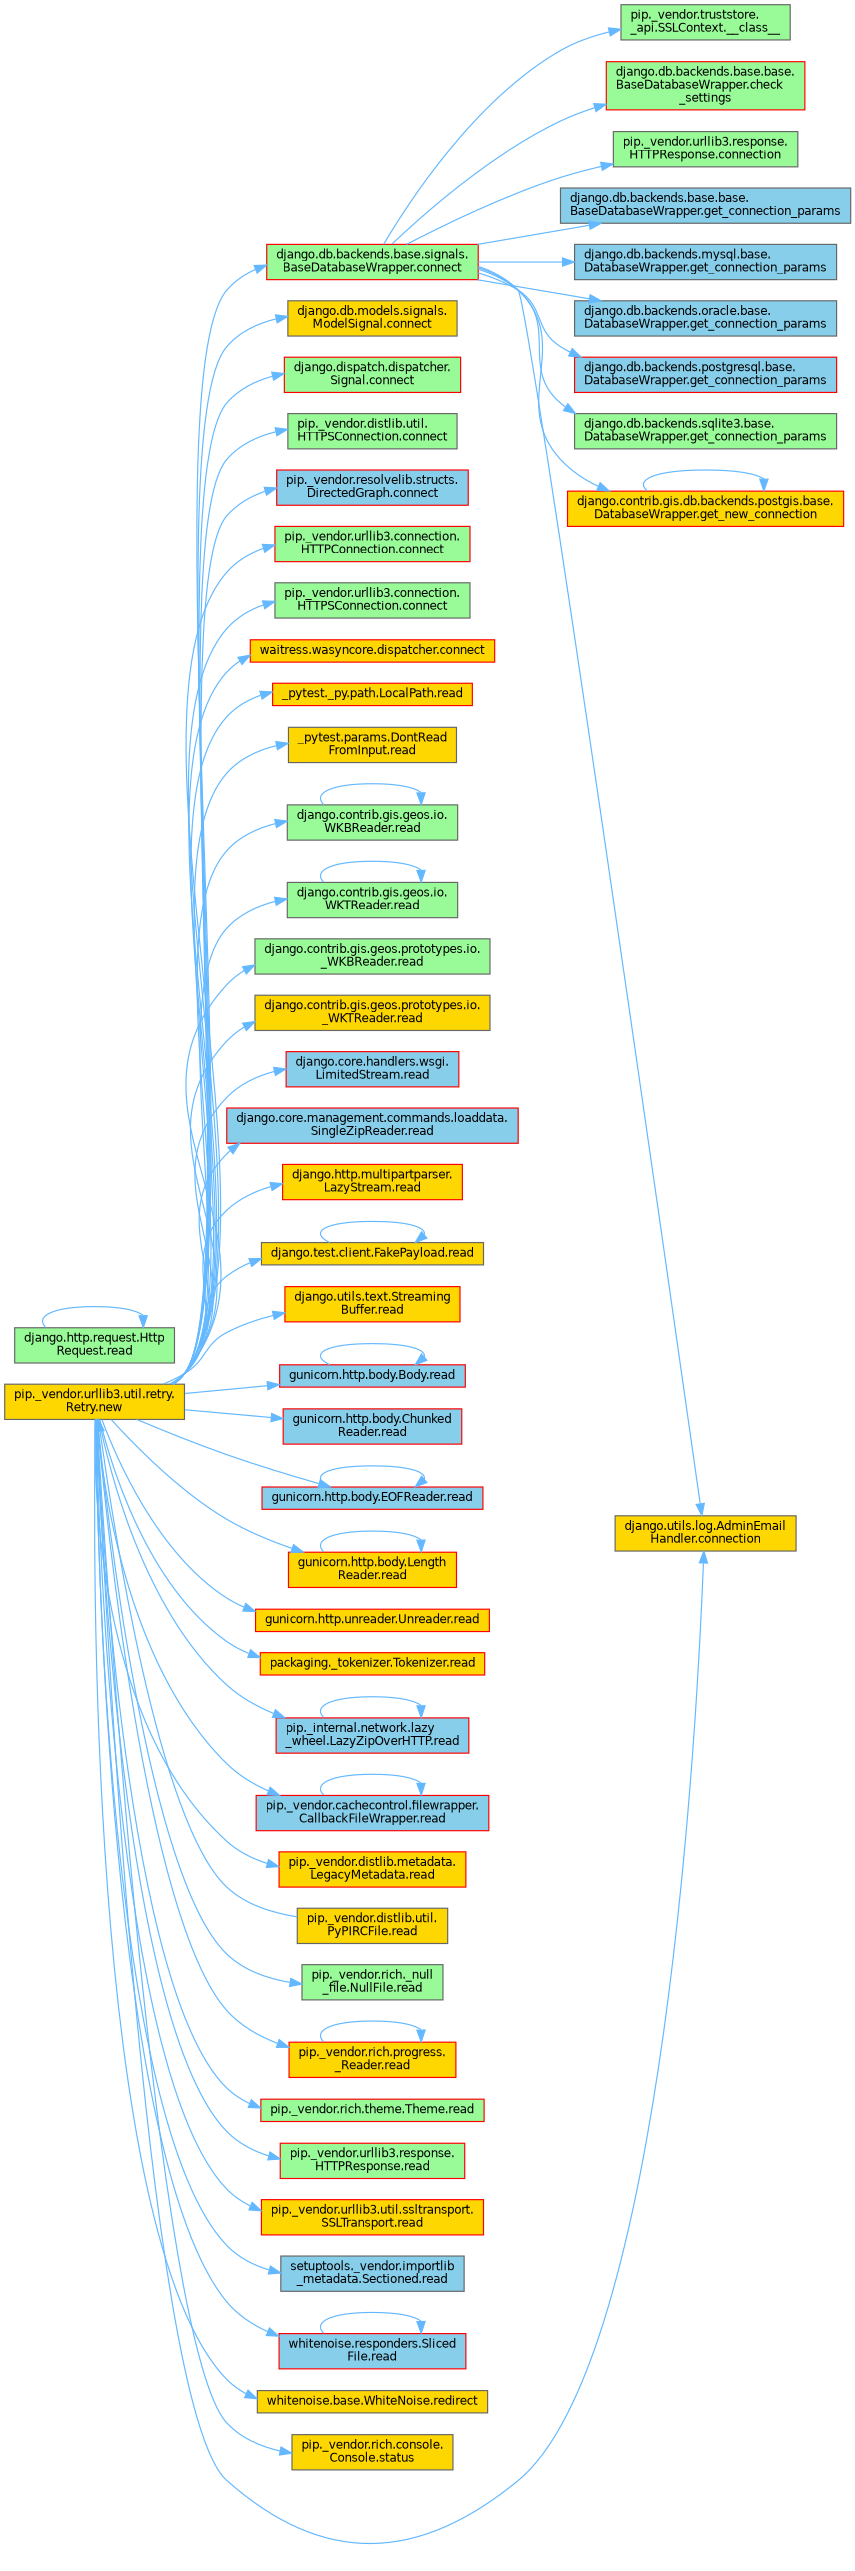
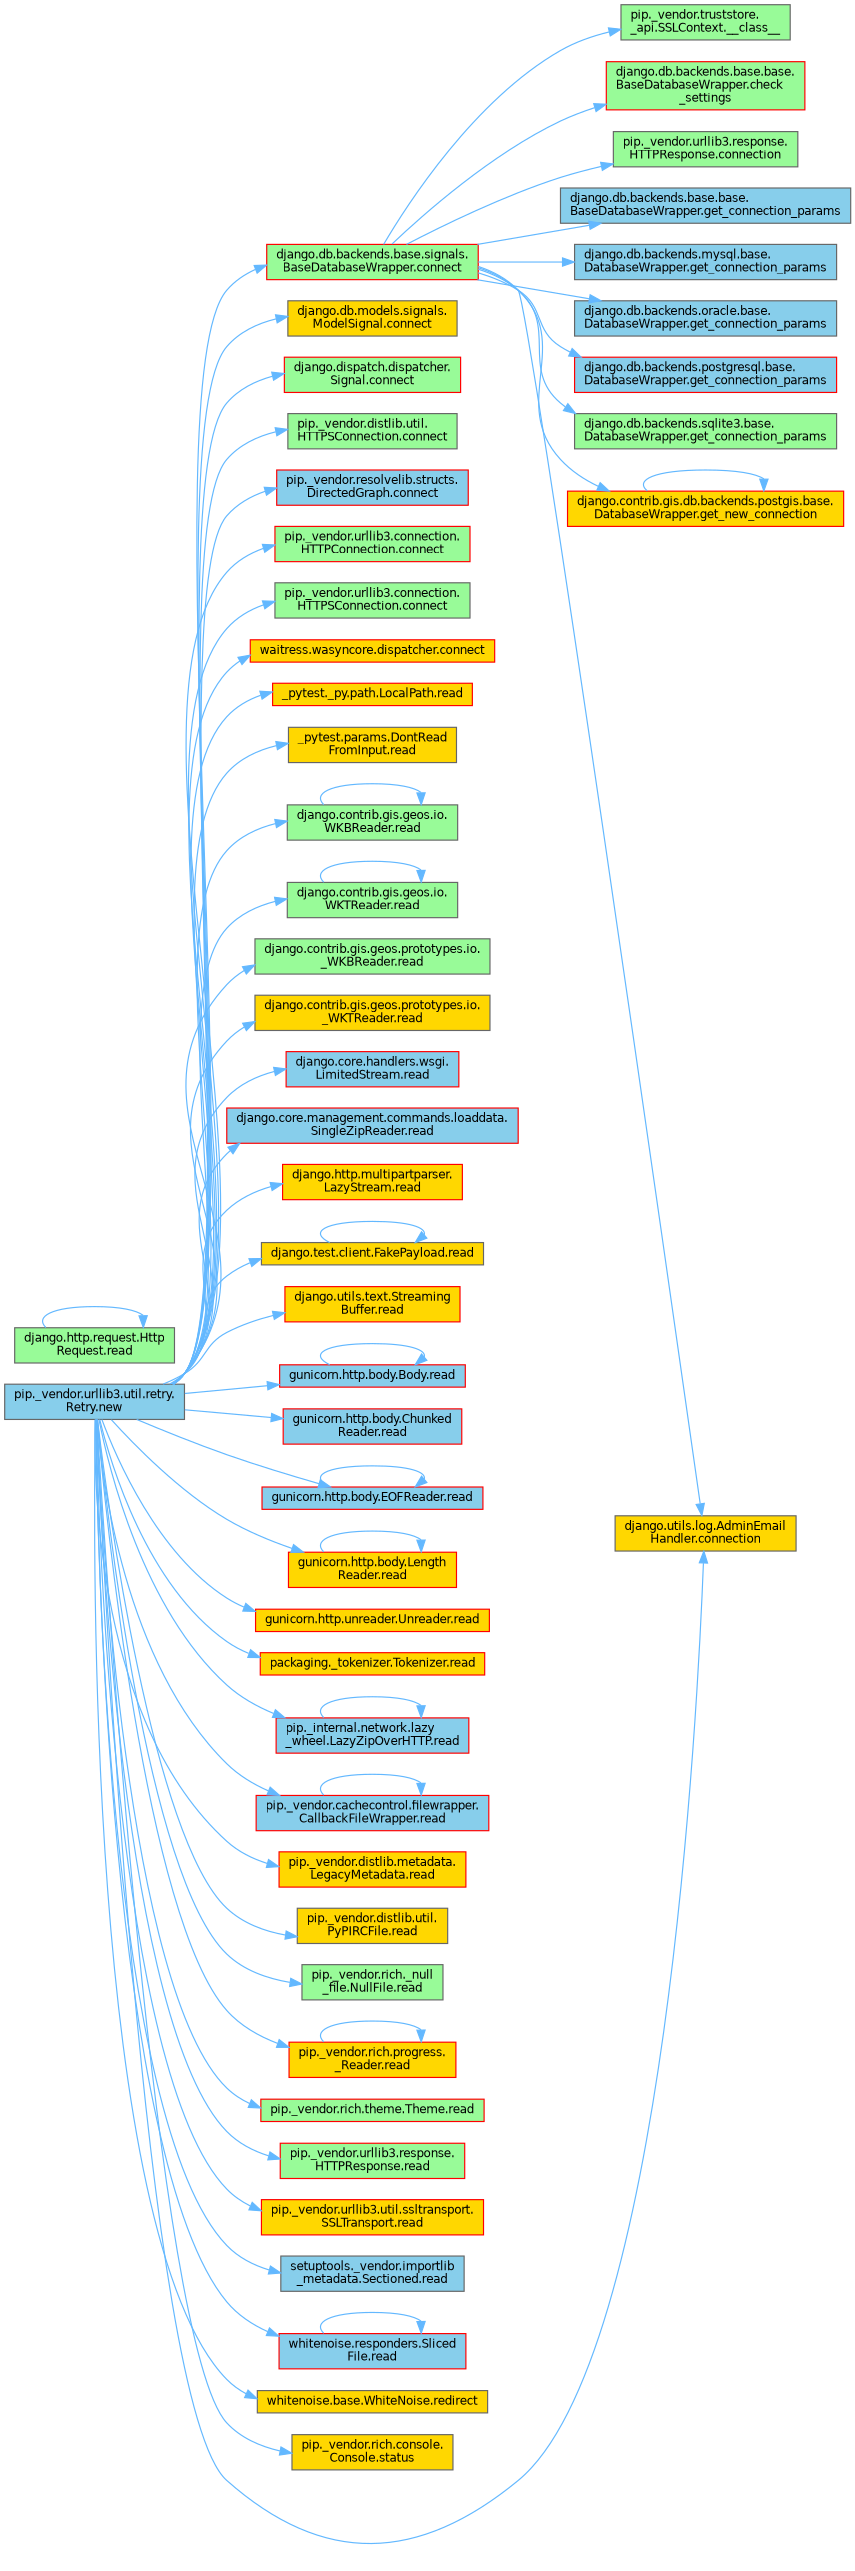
(95, 1402) -> (95, 1402)
(151, 1704) -> (143, 1689)
